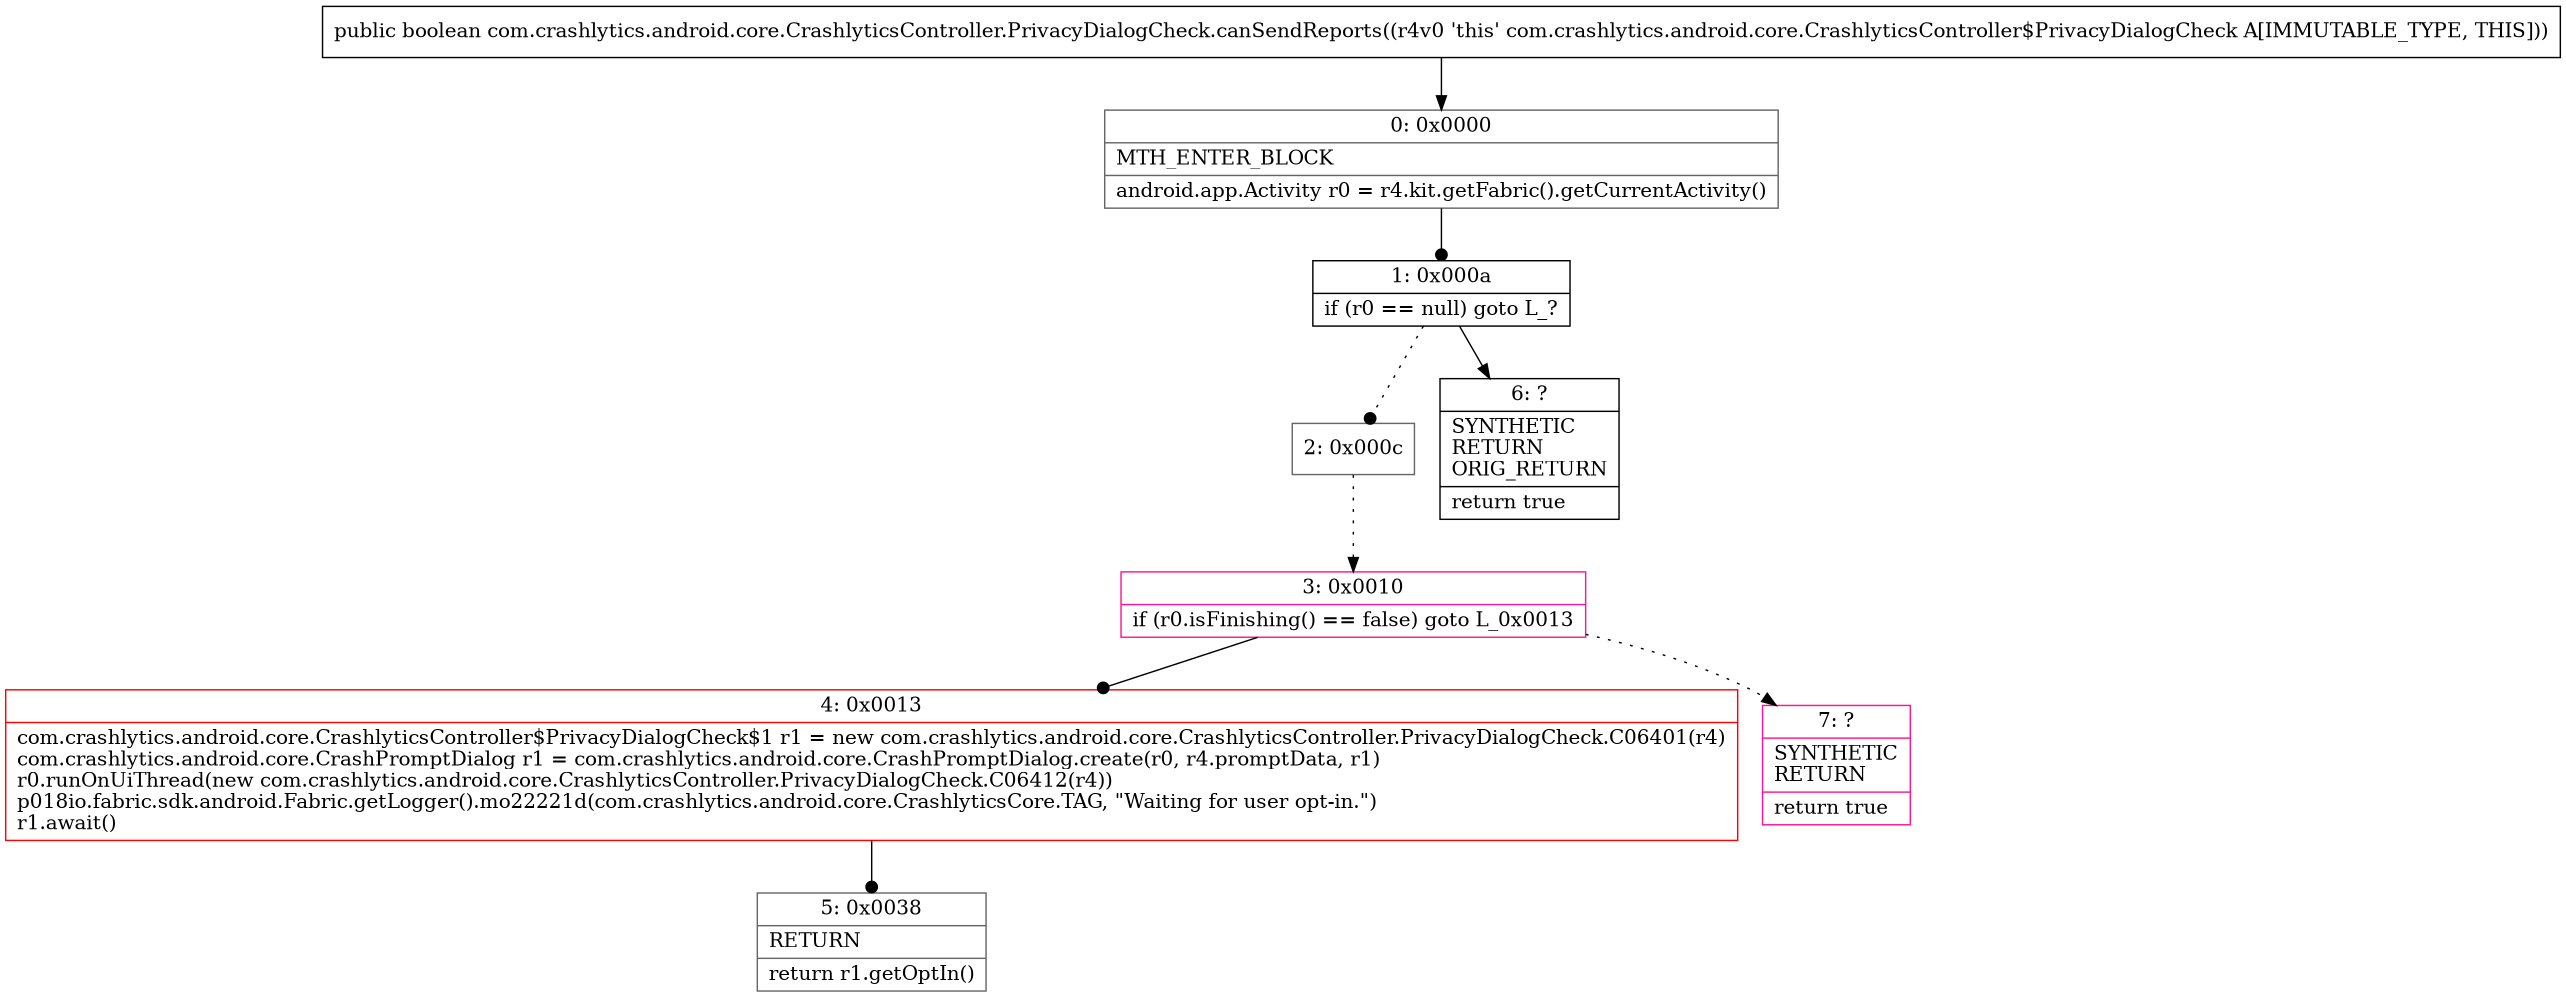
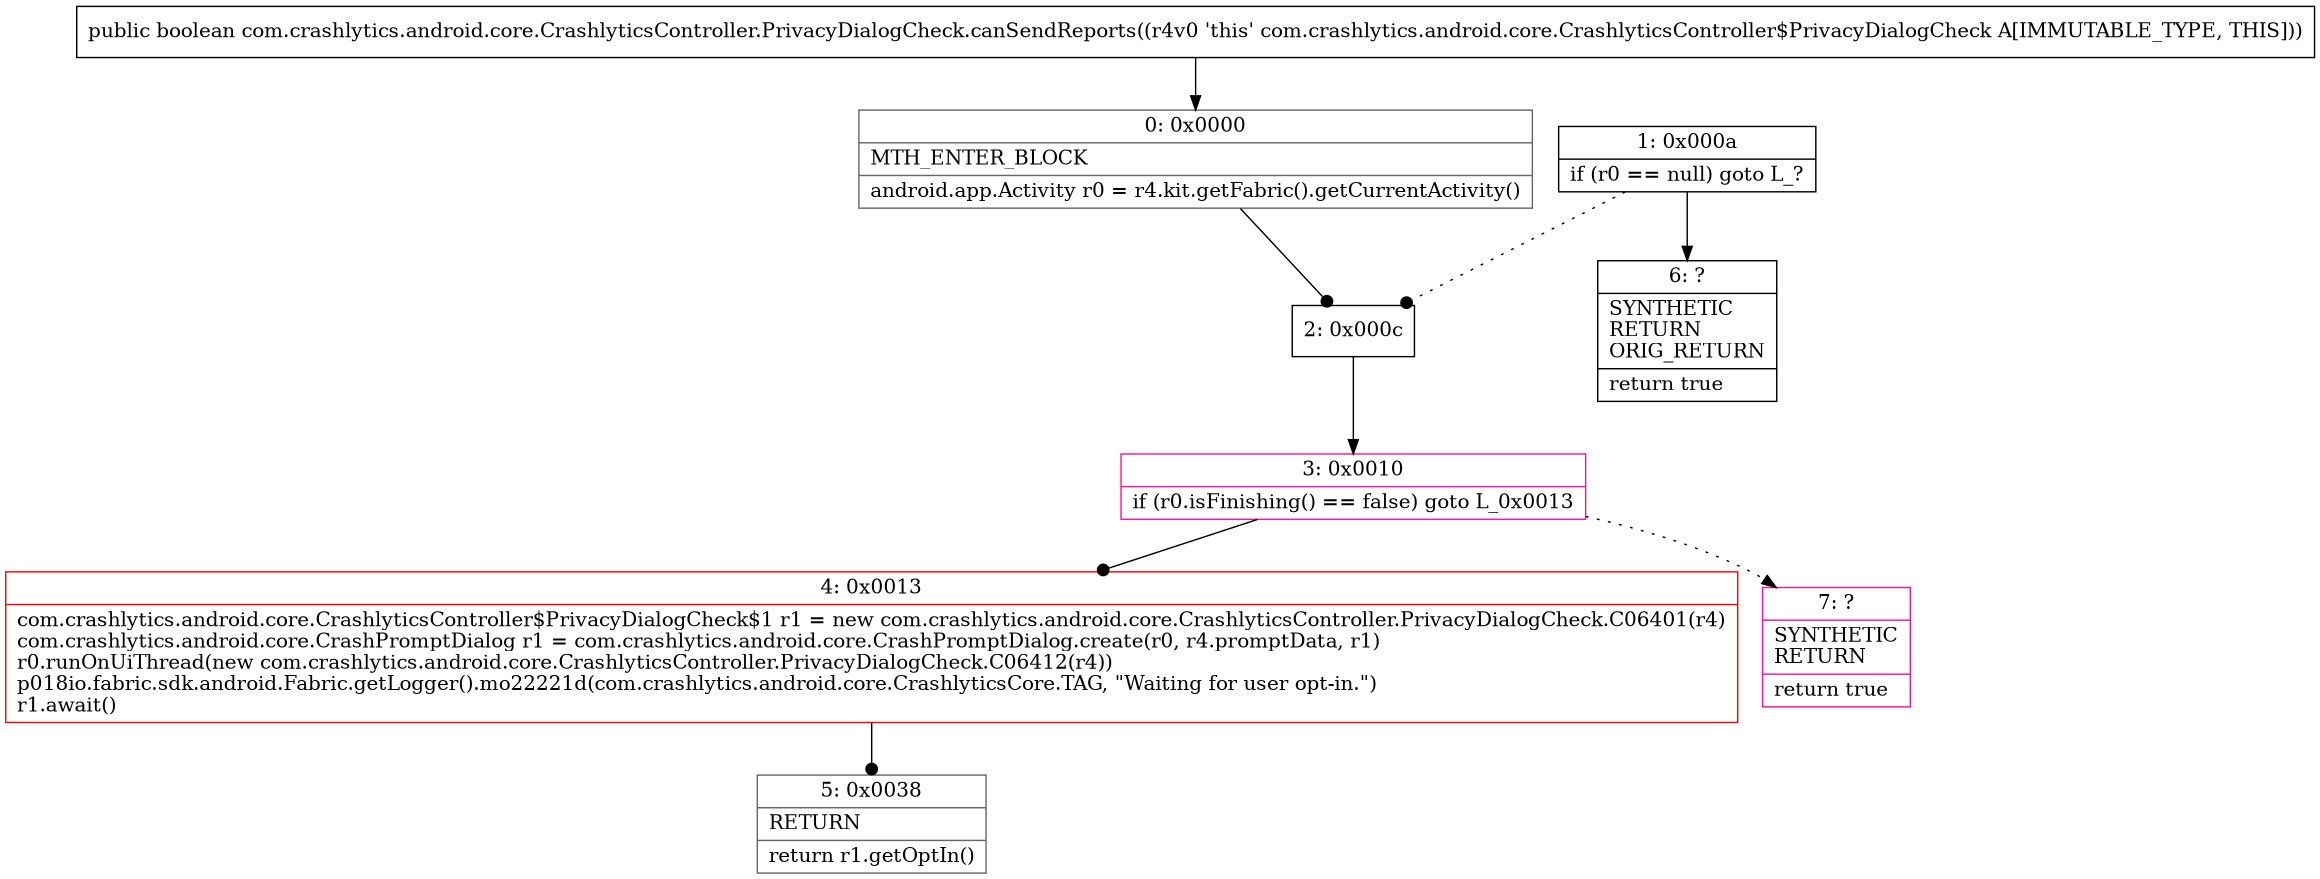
(1441, 229) -> (1282, 253)
(1353, 449) -> (1353, 331)
(1353, 516) -> (1353, 398)
